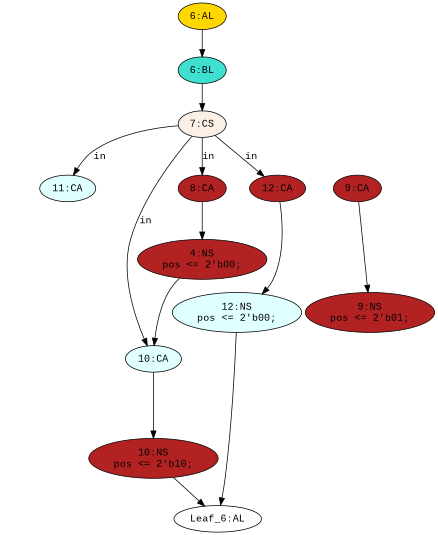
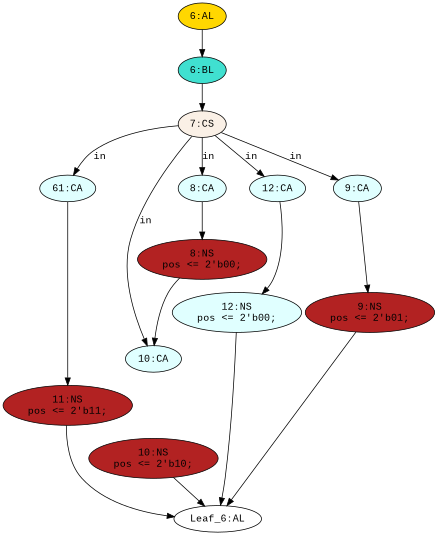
none -> (276, 155)
(68, 188) -> (68, 188)
(202, 188) -> (202, 188)
(278, 188) -> (278, 188)
(357, 188) -> (357, 188)
(202, 259) -> (202, 259)
(153, 402) -> none
none -> (68, 405)
none -> (294, 416)
